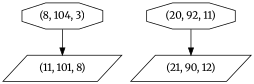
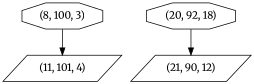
(62, 16) -> (62, 16)
(191, 16) -> (191, 16)
(62, 68) -> (62, 68)
